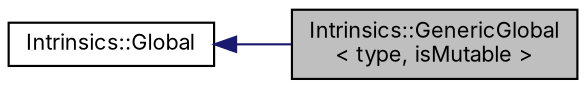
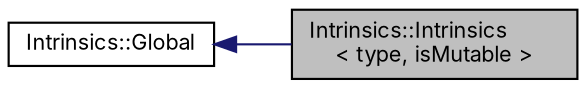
(435, 44) -> (435, 44)
